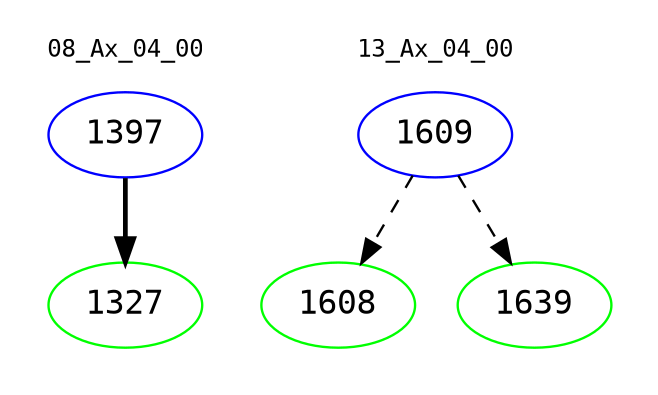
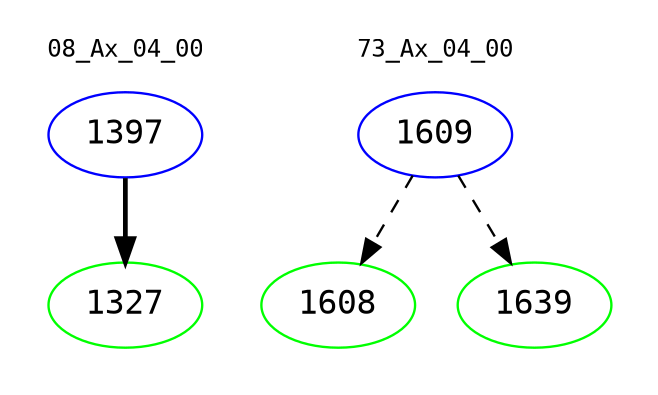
(436, 51) -> (436, 51)
